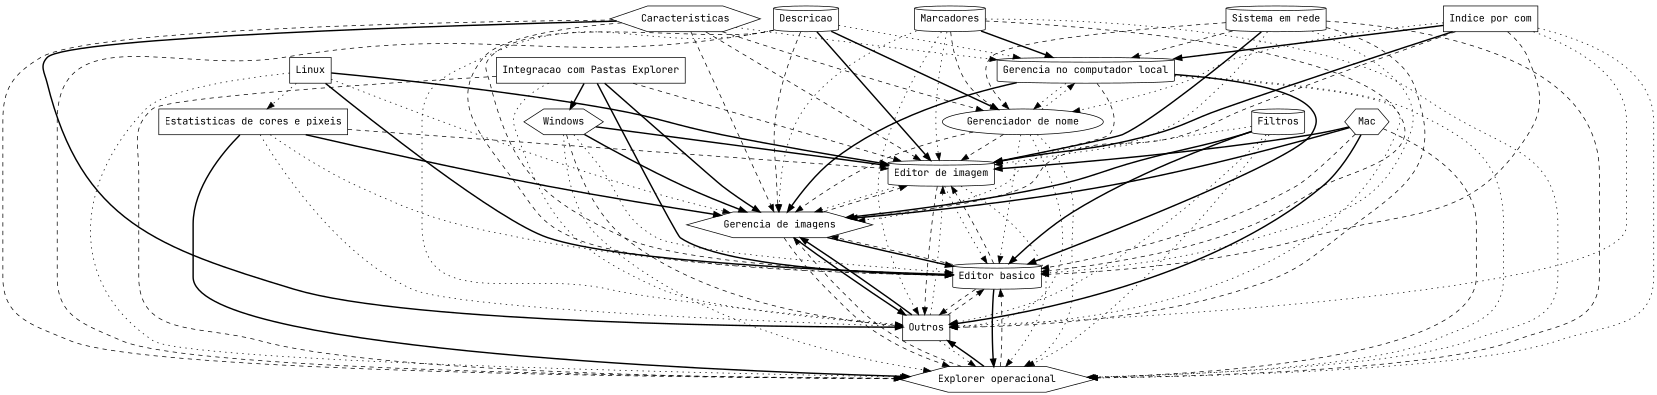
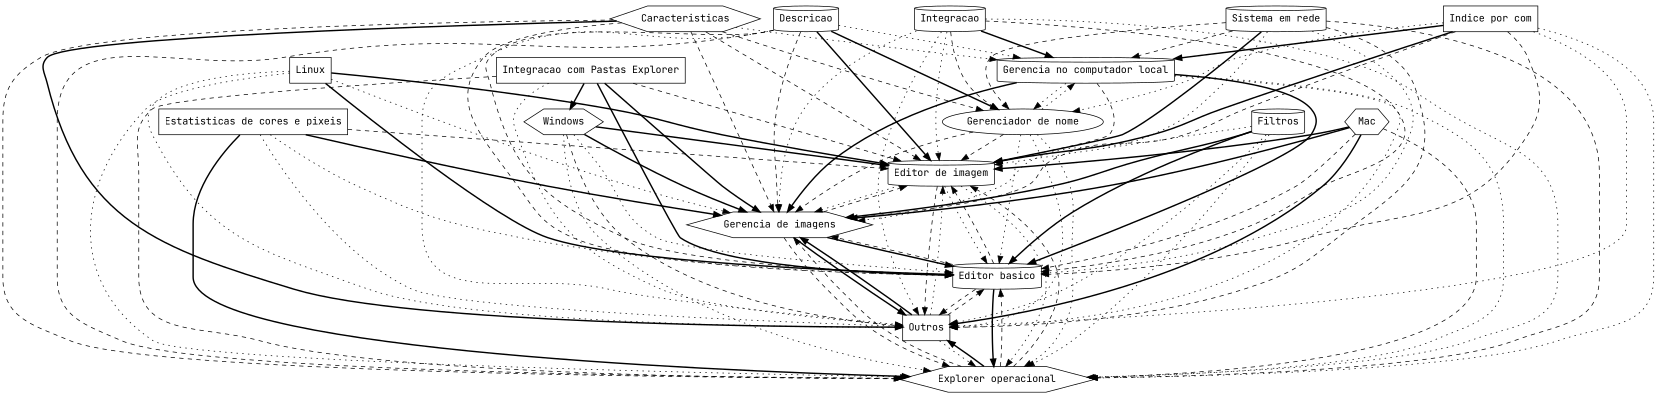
(950, 19) -> (950, 19)
(282, 96) -> (407, 299)
none -> (1058, 279)
